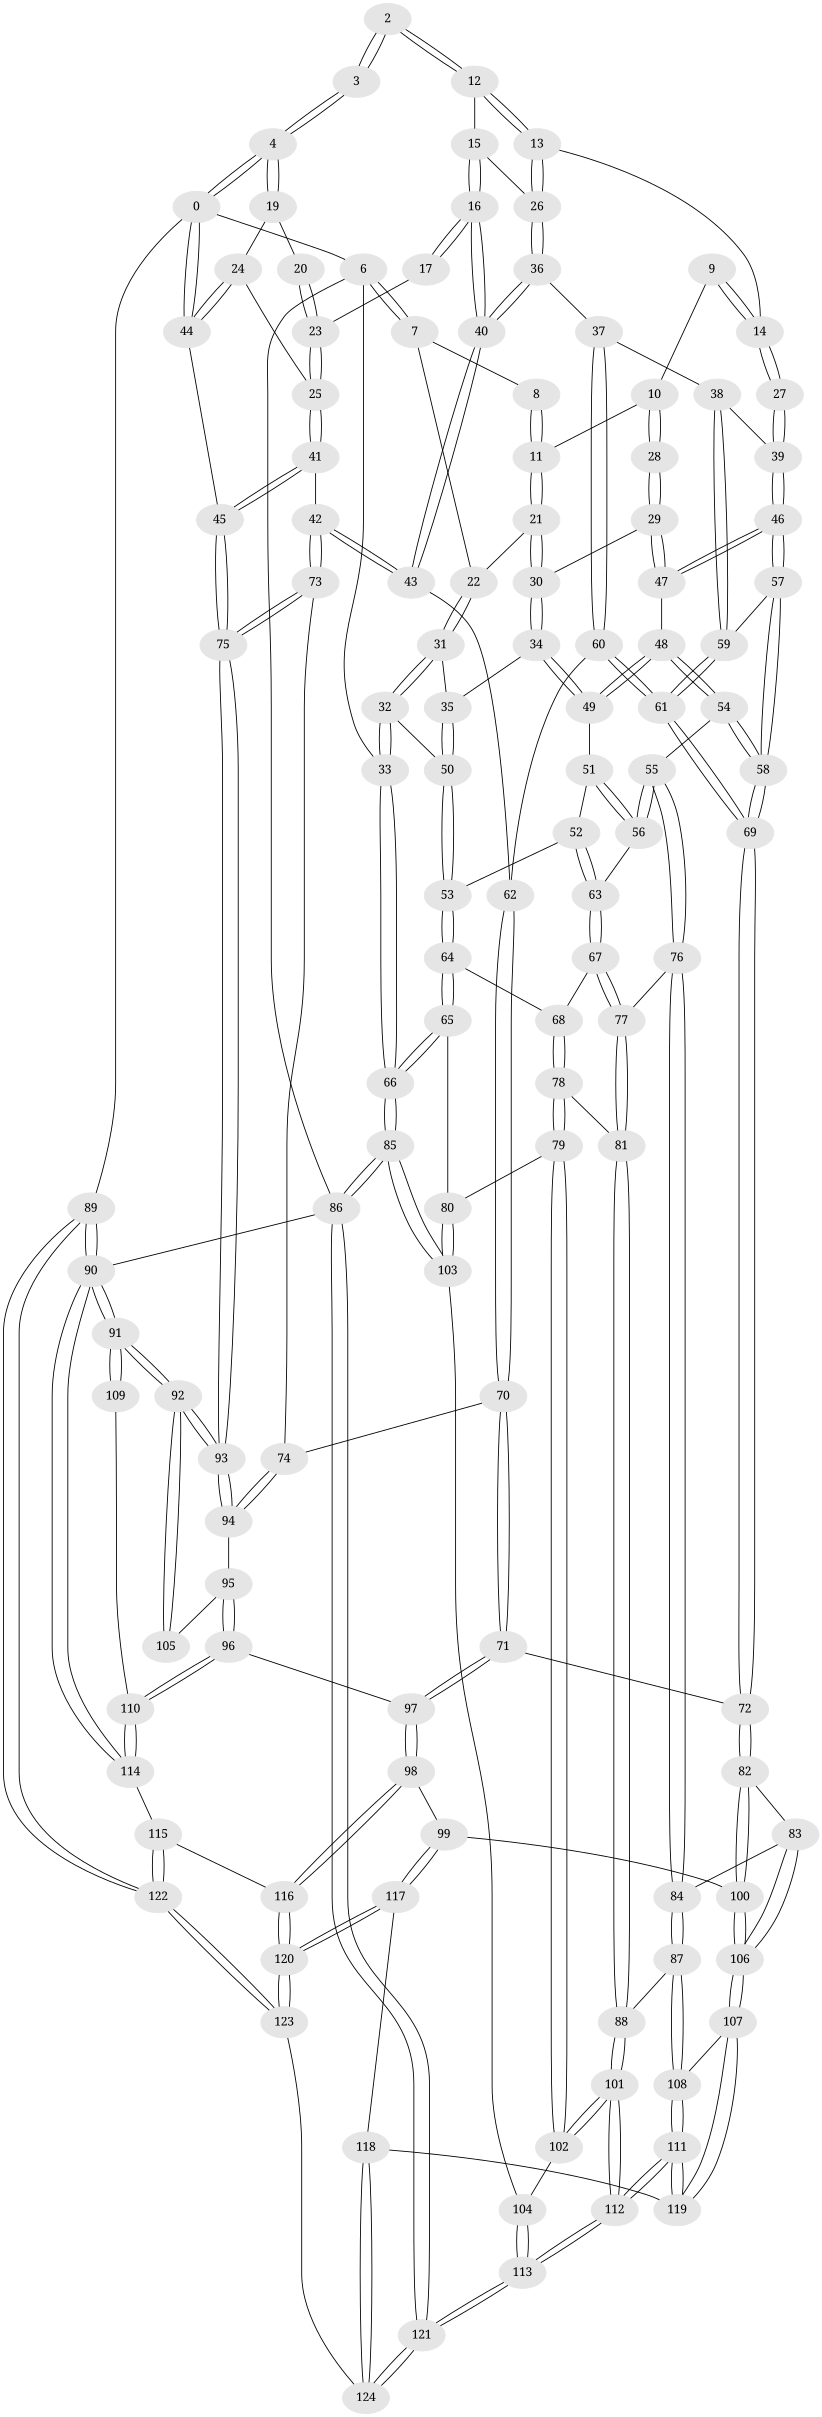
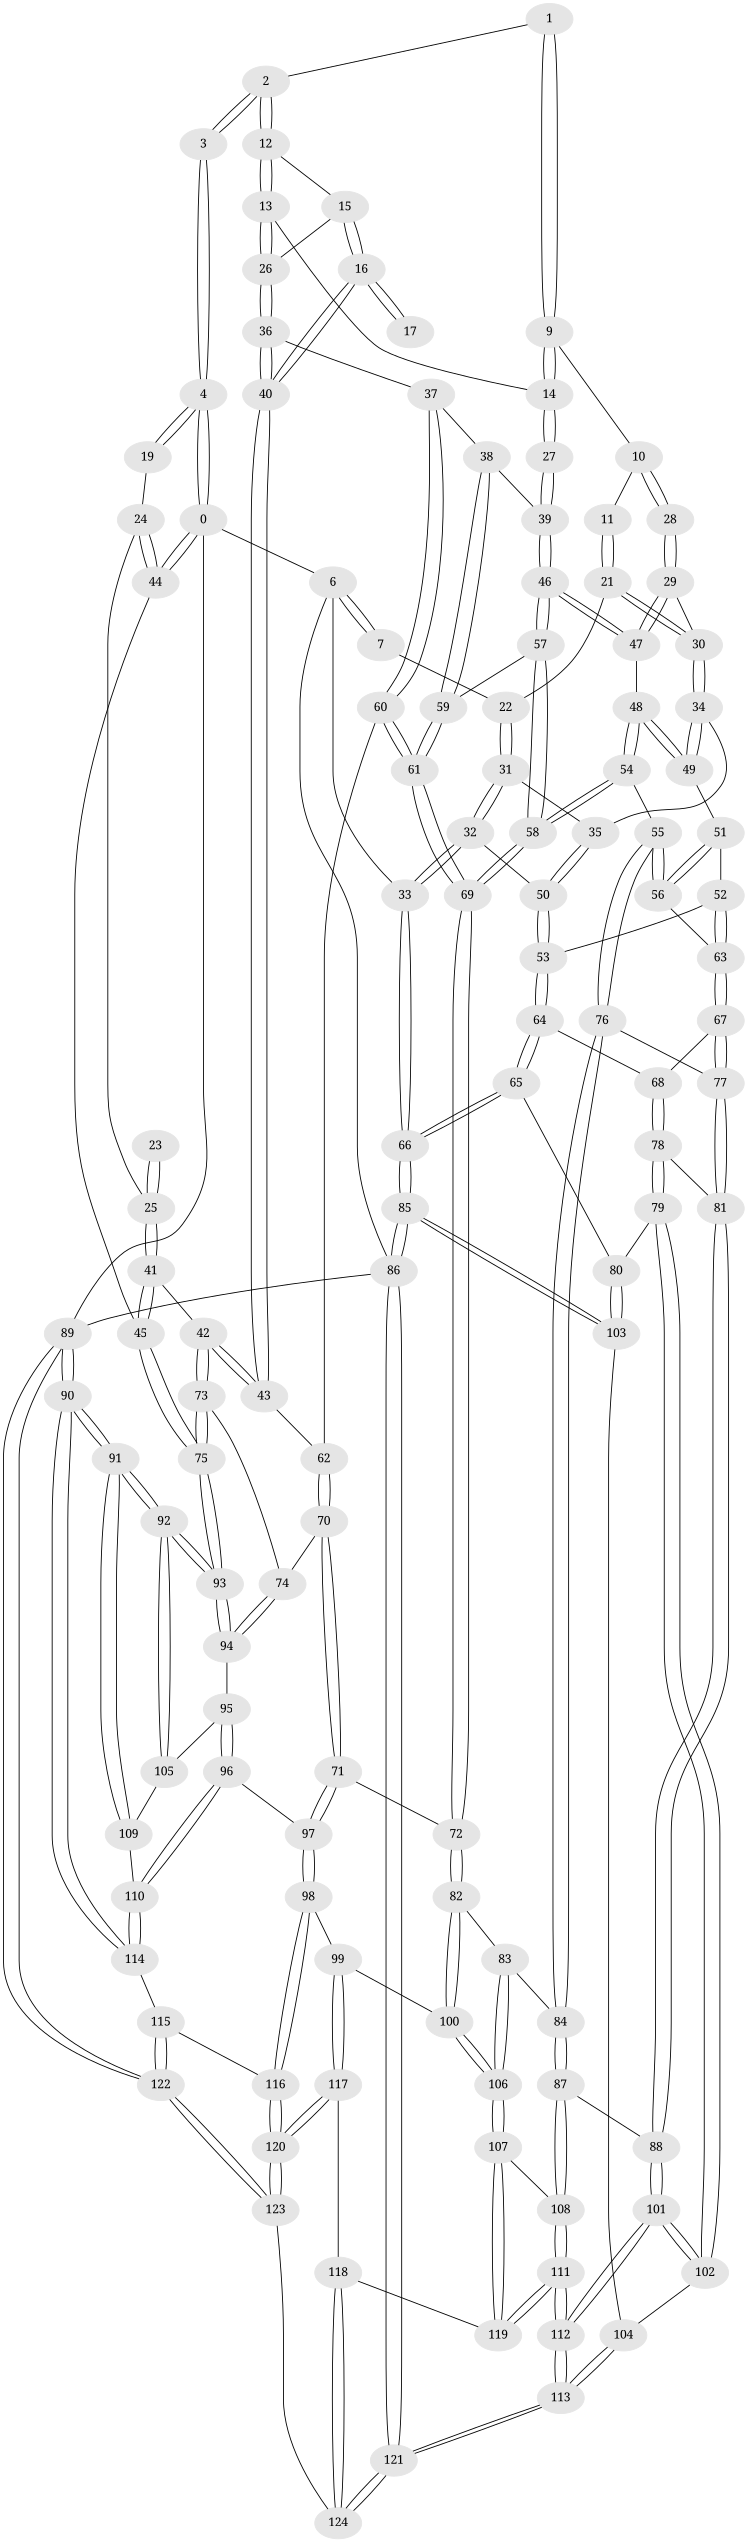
none -> (549, 19)
(301, 270) -> none
(371, 301) -> none
(536, 395) -> none
(214, 1240) -> (228, 1294)
none -> (146, 1803)
